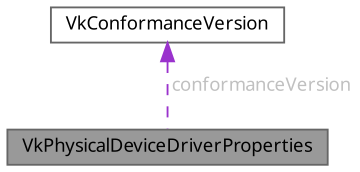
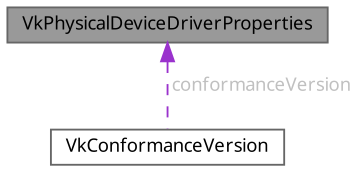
(168, 95) -> (168, 95)
